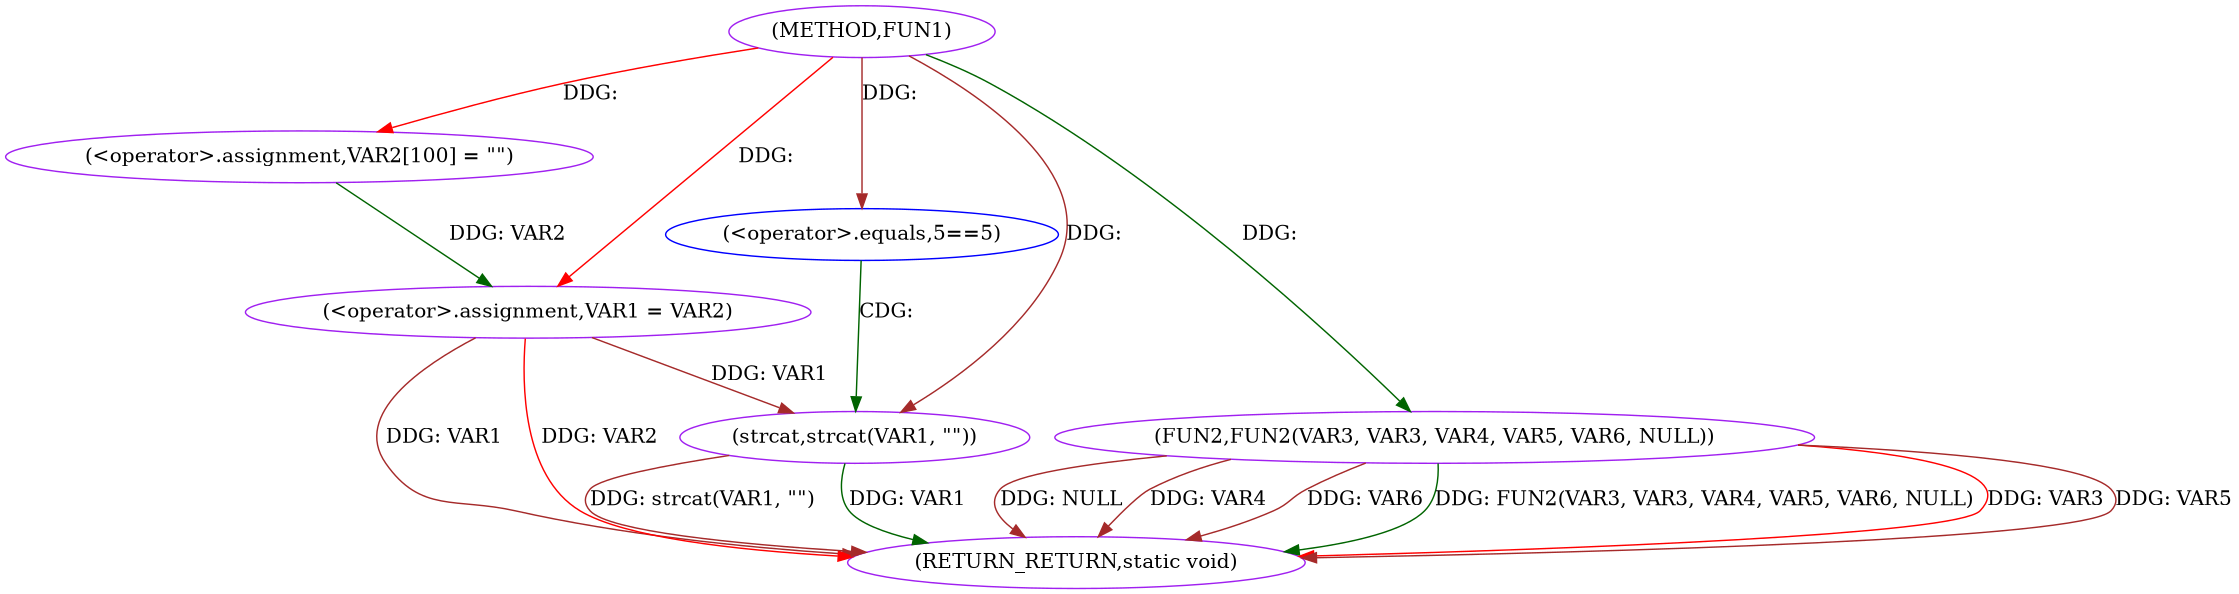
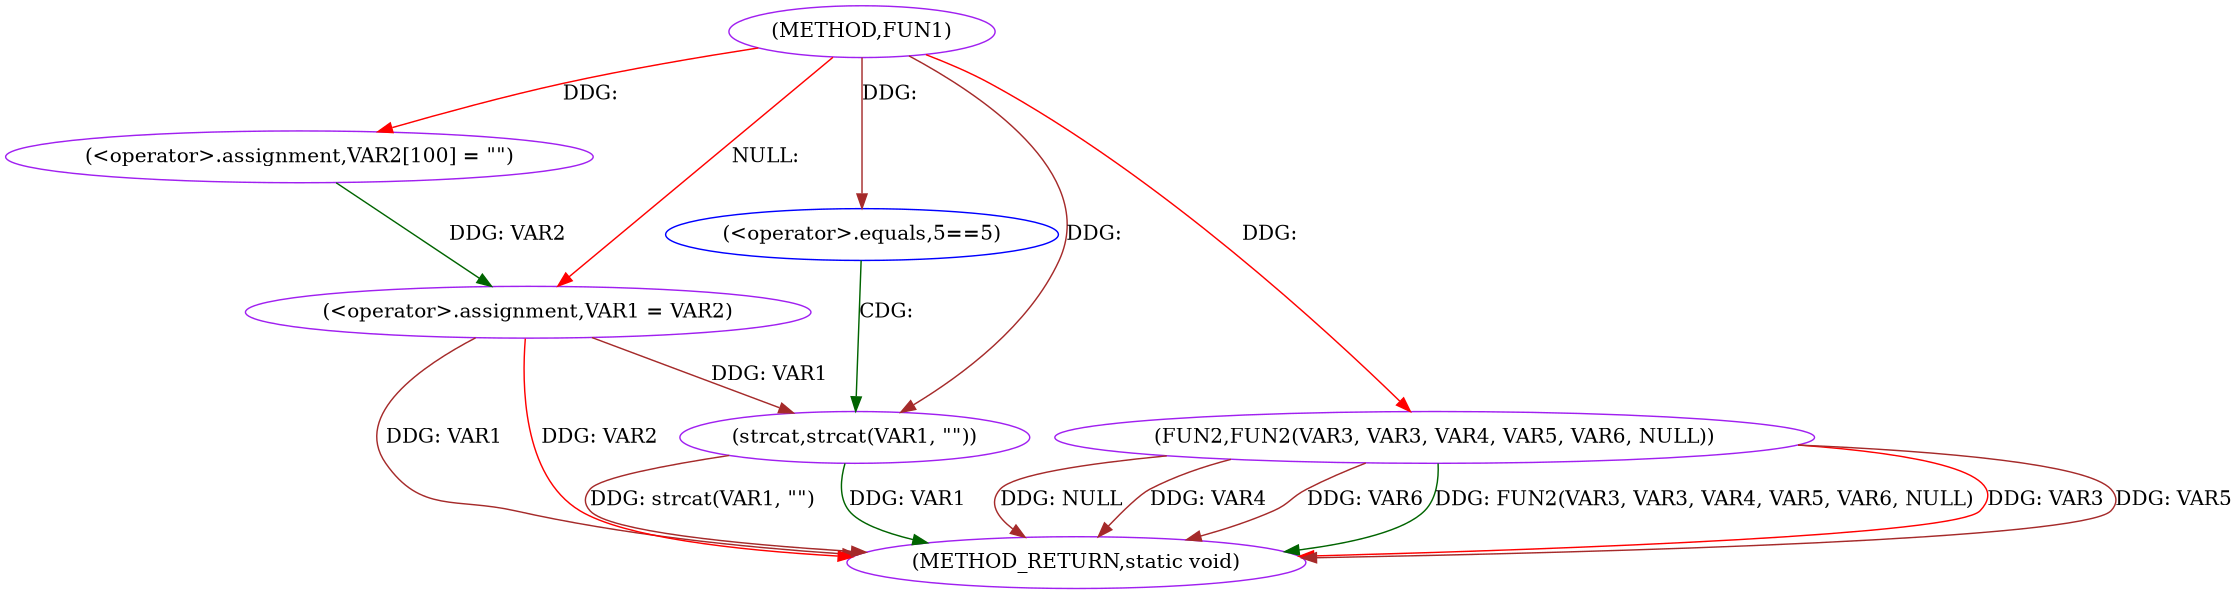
(769, 157) -> (769, 157)
(1177, 208) -> (1177, 208)
(1076, 563) -> (1076, 563)
